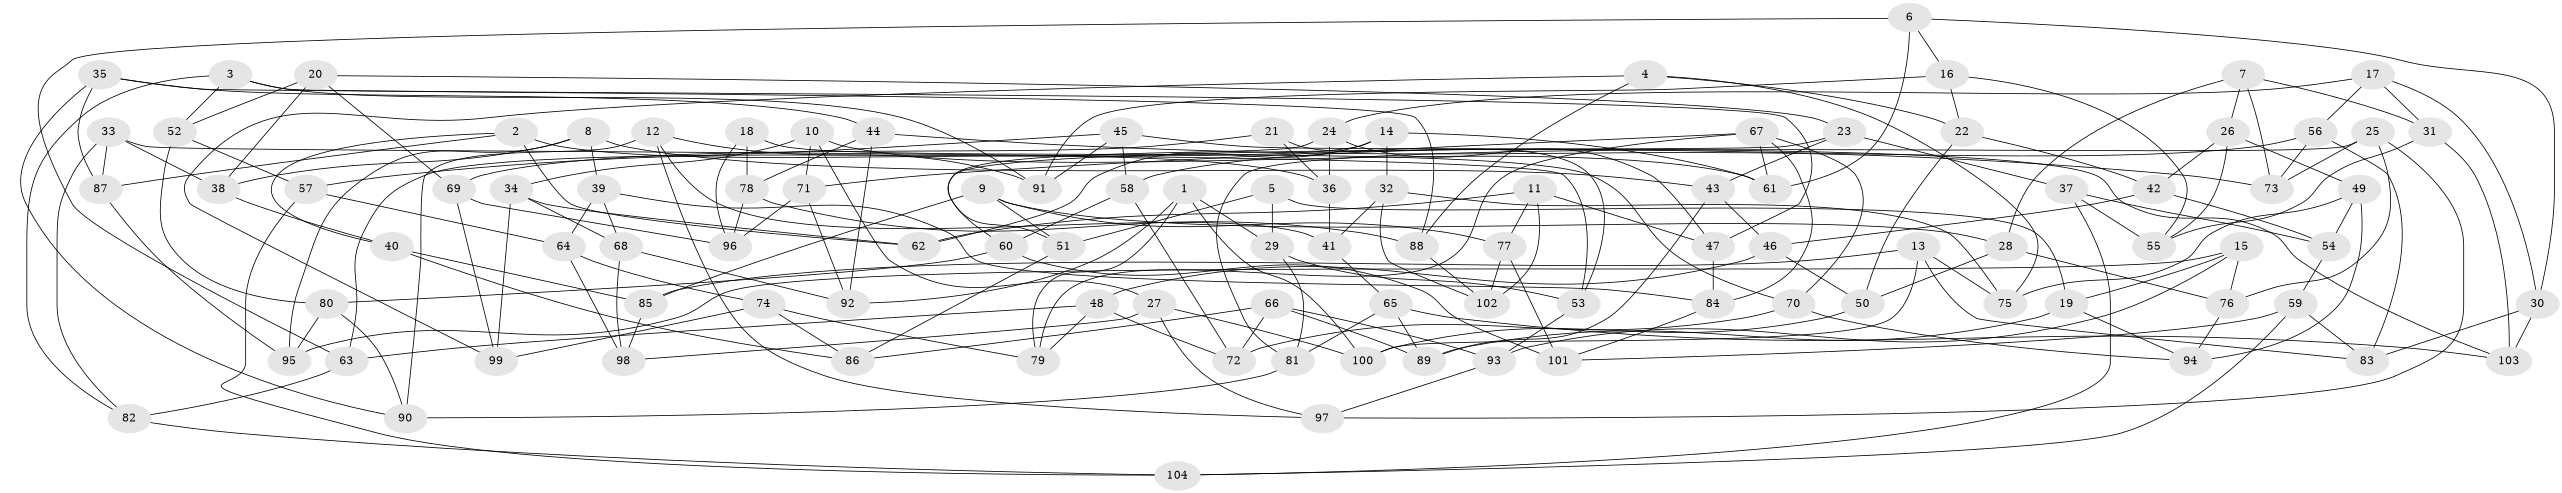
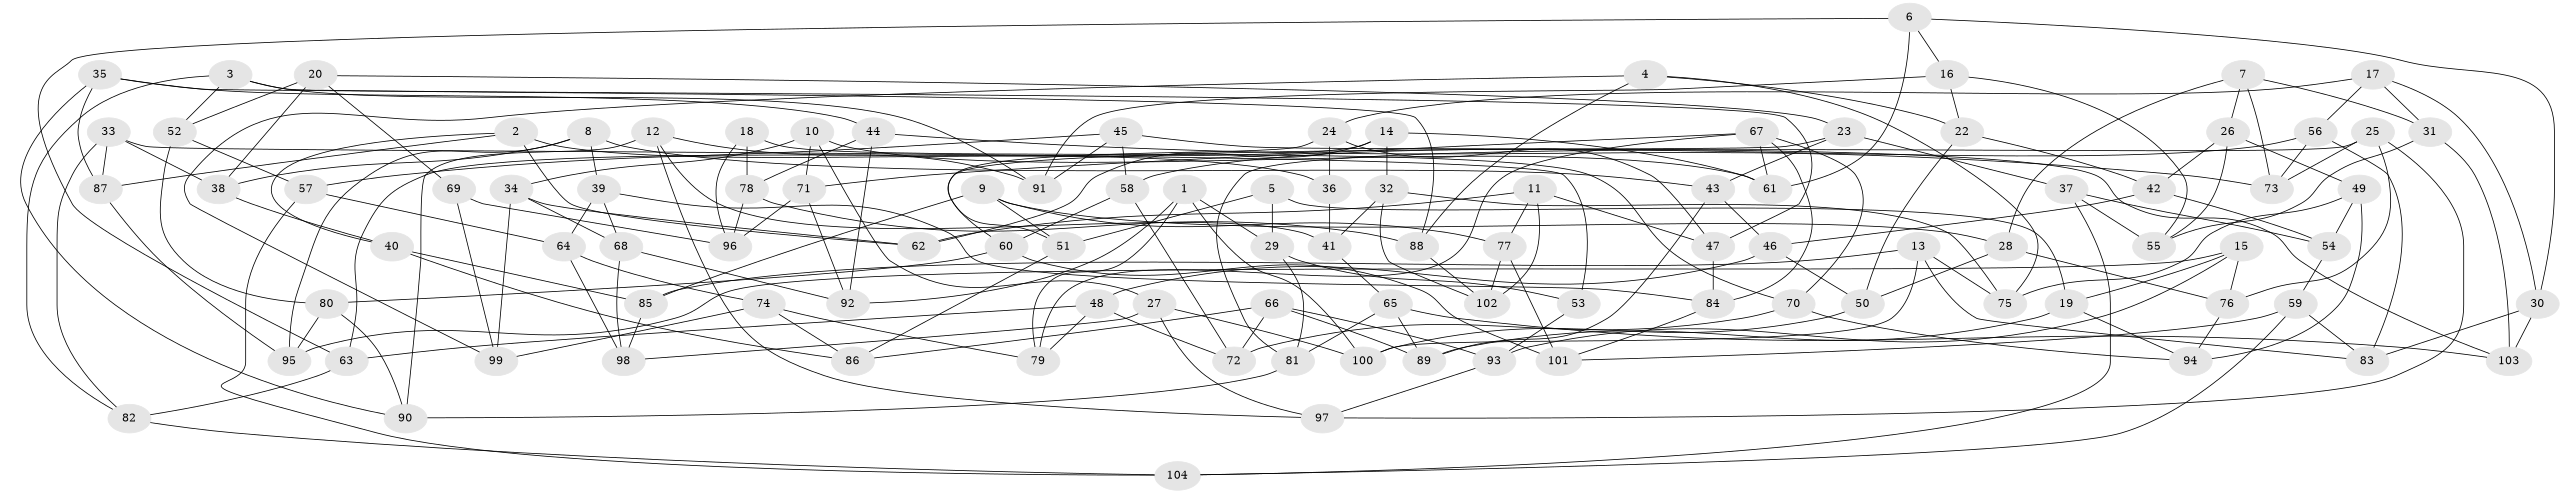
(1272, 132) -> none
